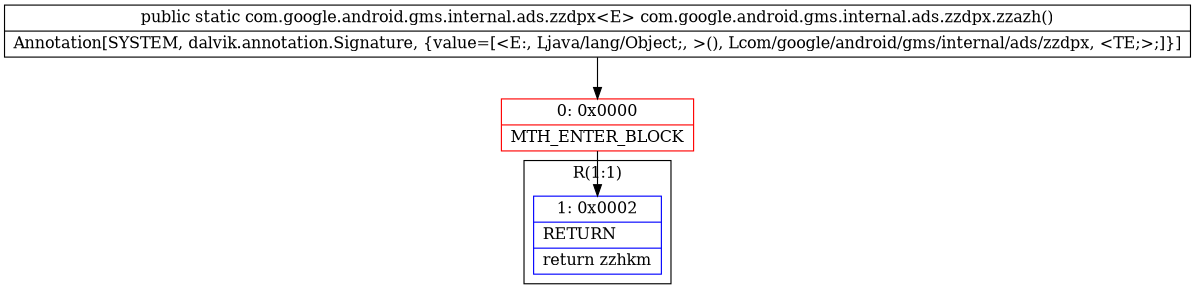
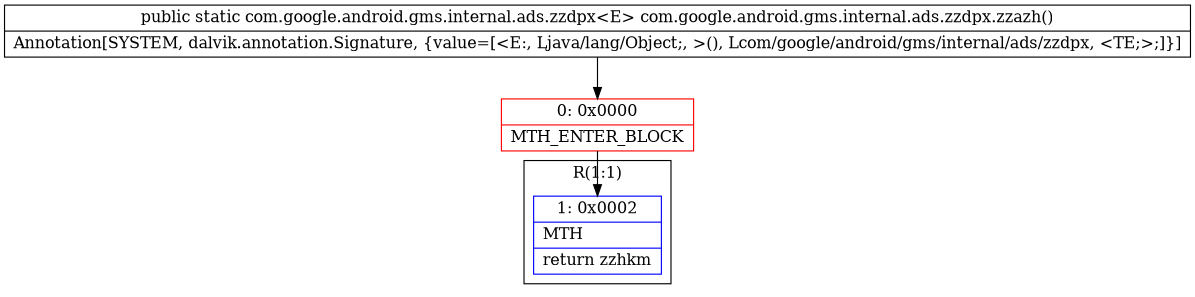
(579, 235) -> (563, 235)
